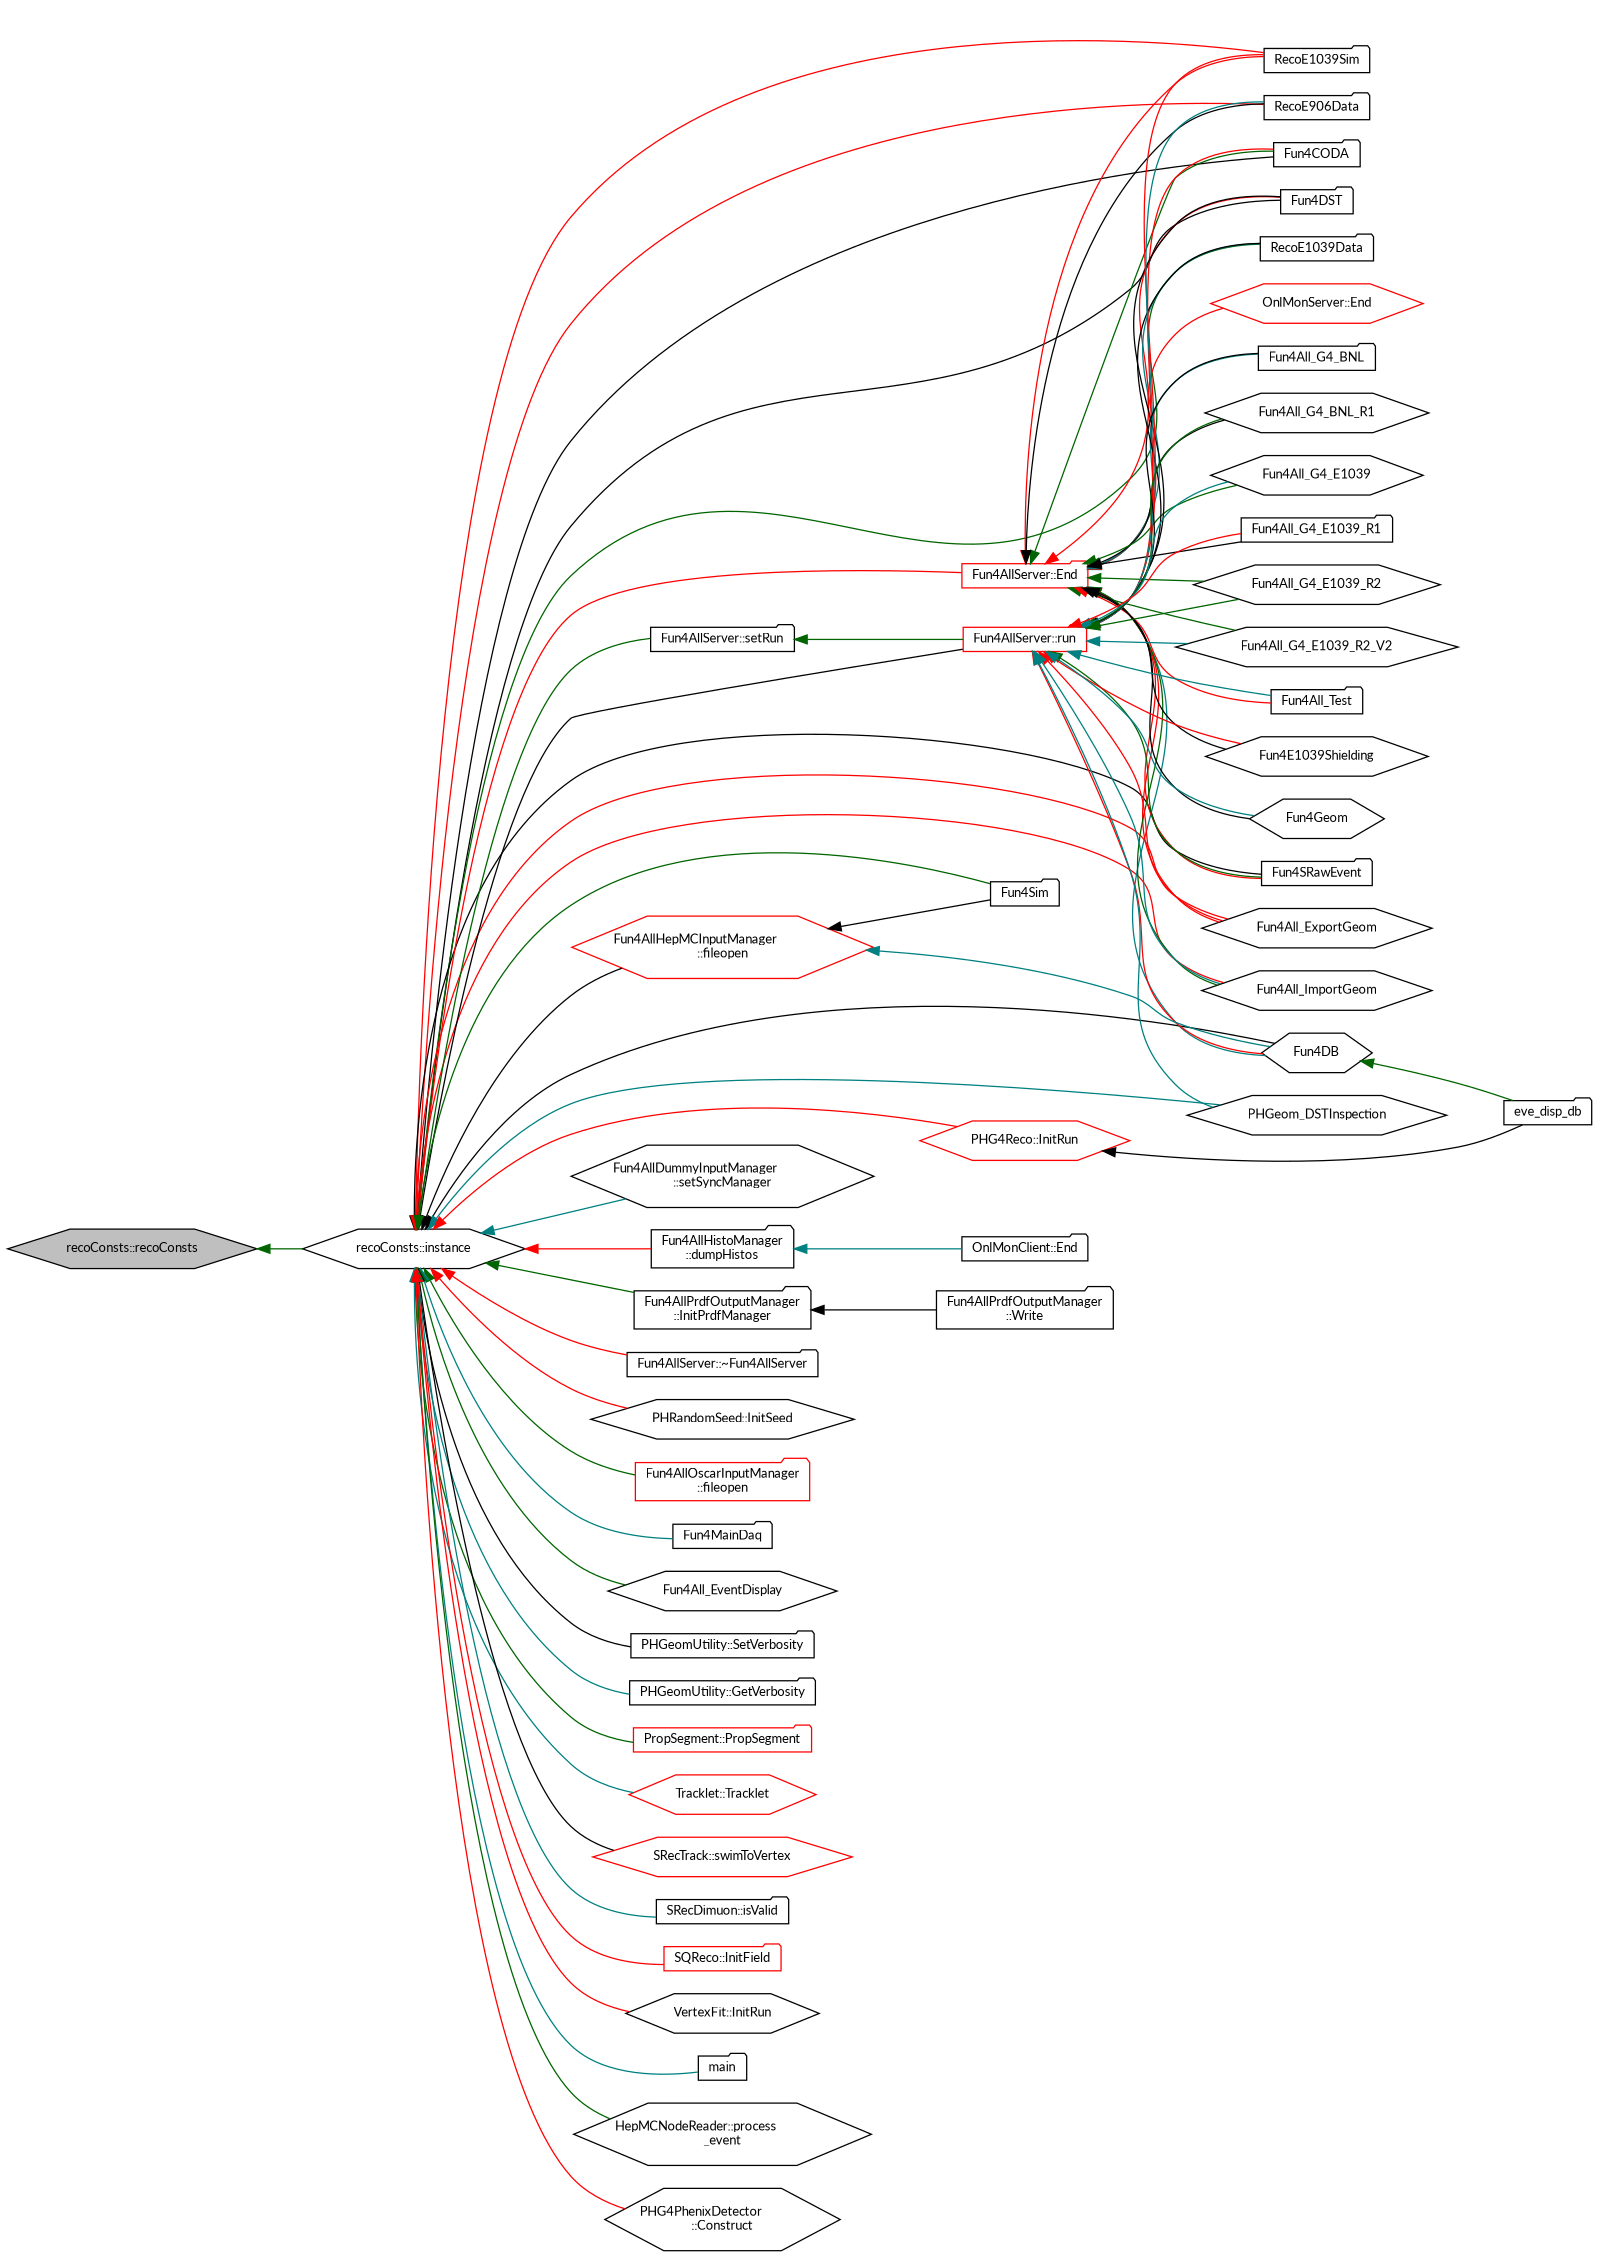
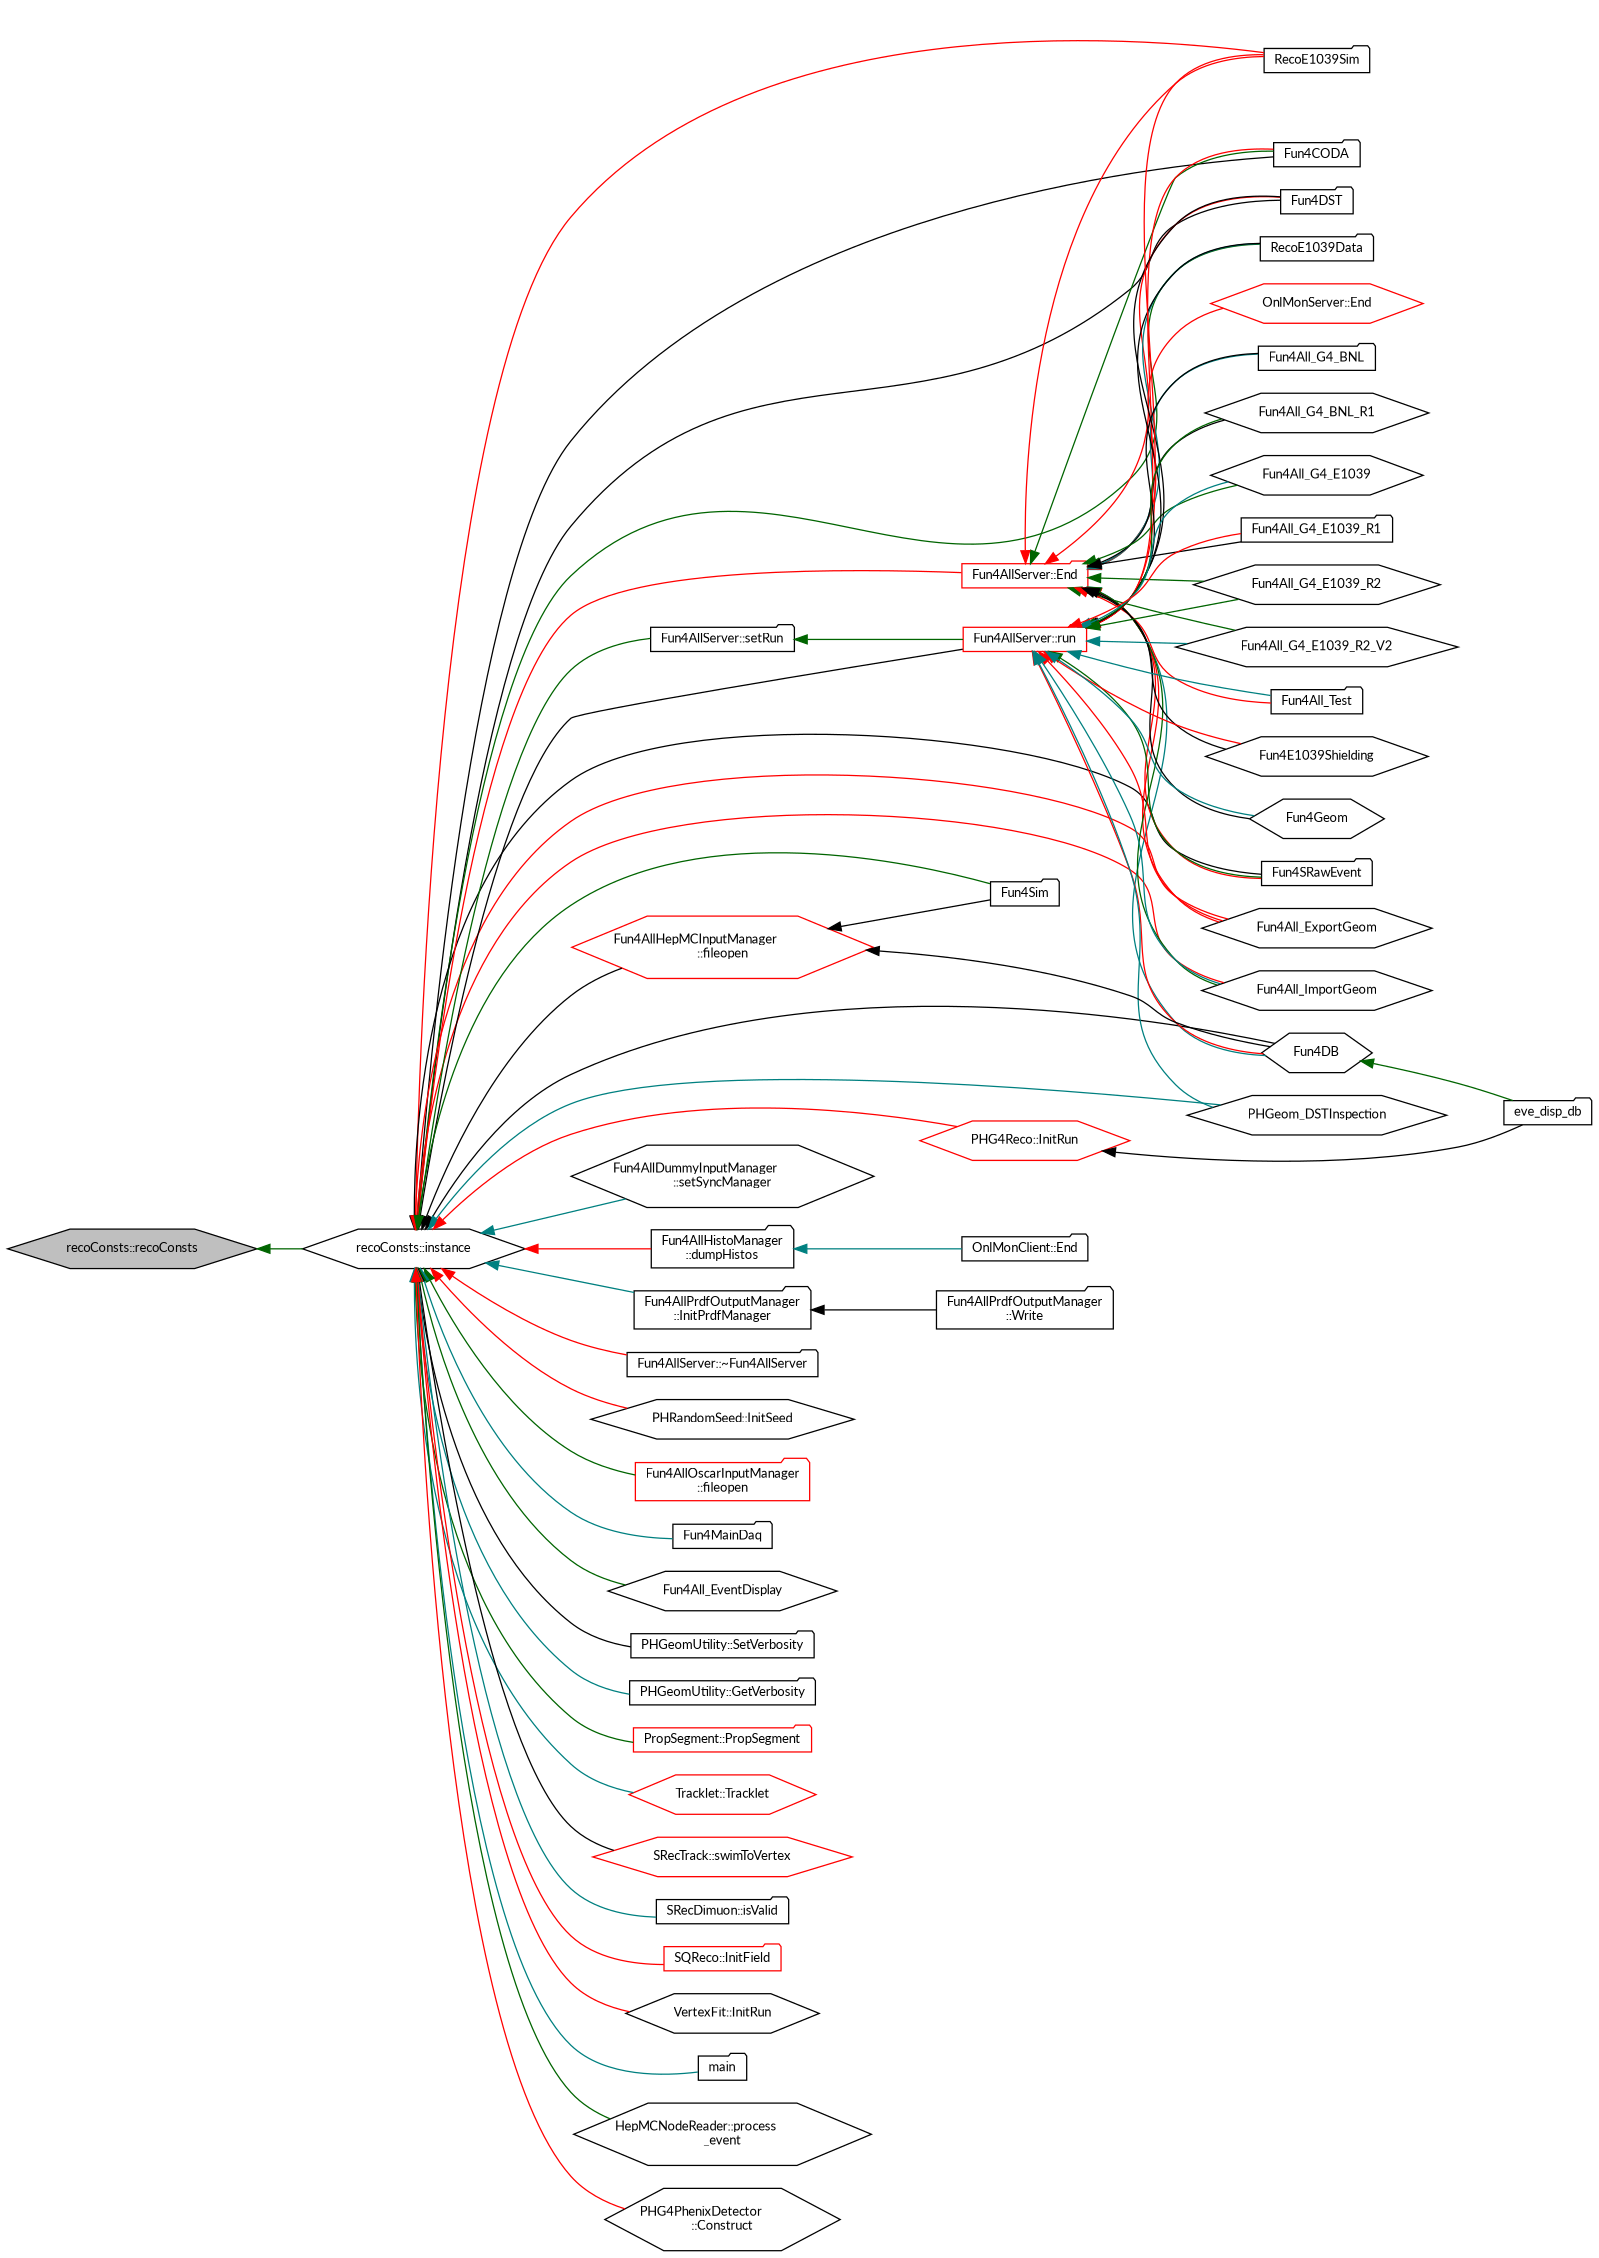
(1317, 108) -> none
(1080, 981) -> (1080, 981)
(566, 1279) -> (566, 1279)
